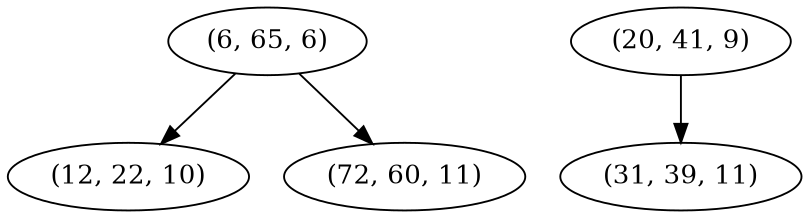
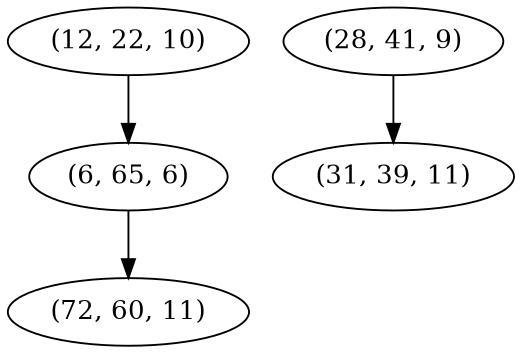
(681, 41) -> (393, 41)
(205, 102) -> (128, 100)
